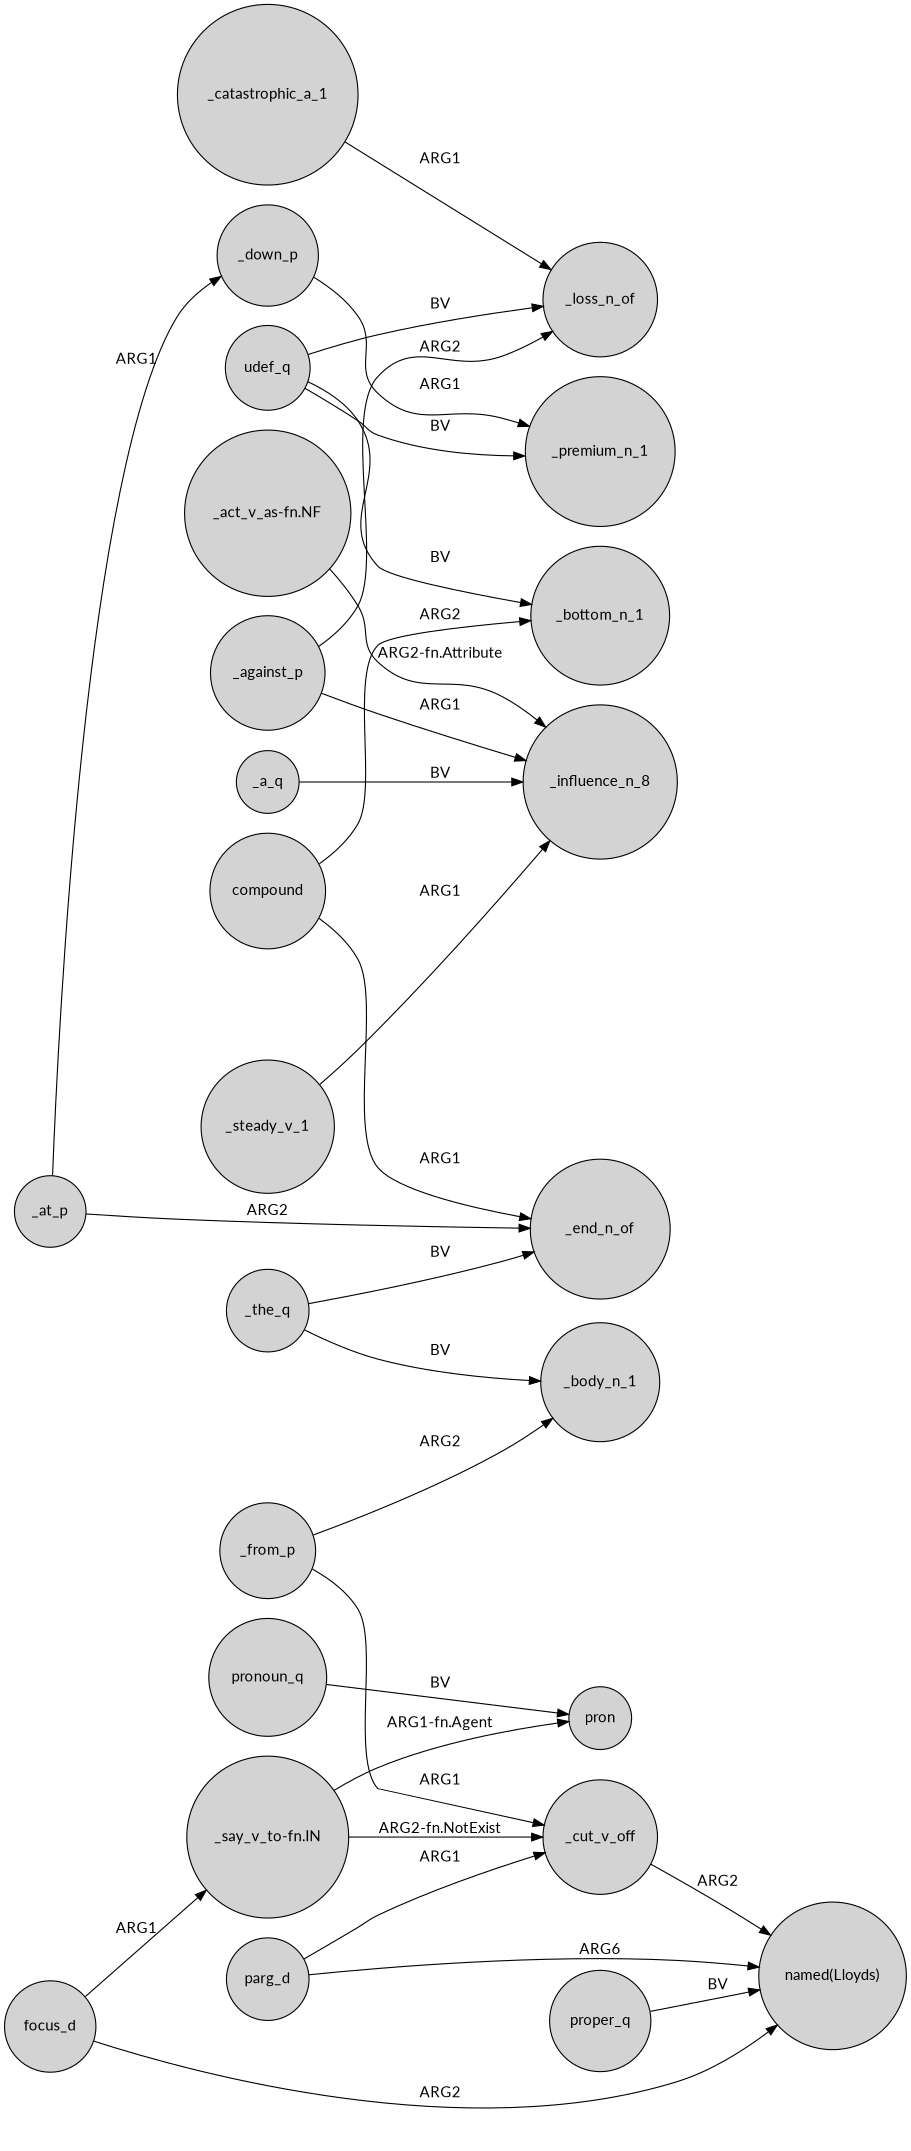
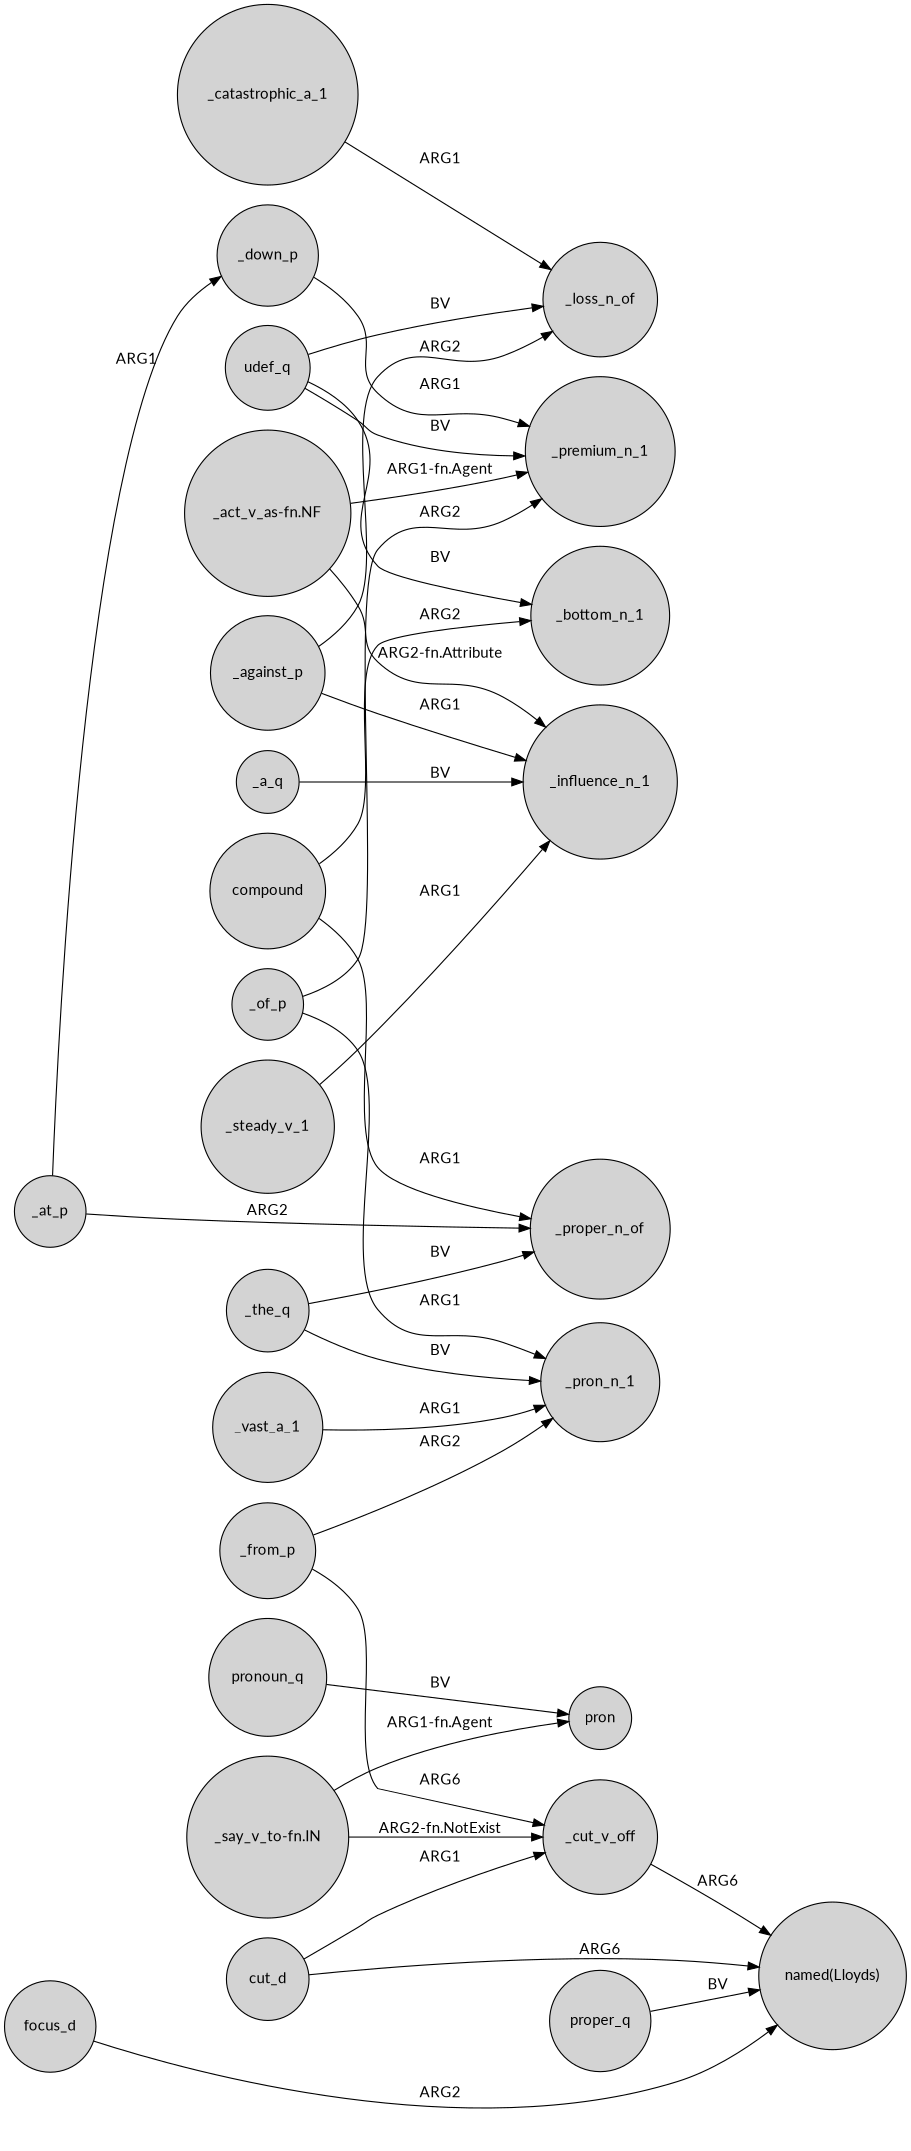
none -> (434, 491)
(600, 782) -> (600, 782)
none -> (268, 1004)
(600, 1229) -> (600, 1229)
(600, 1382) -> (600, 1382)
none -> (268, 1427)
(441, 1780) -> (441, 1780)
(718, 1882) -> (718, 1882)
(142, 1947) -> none
(268, 1979) -> (268, 1979)
